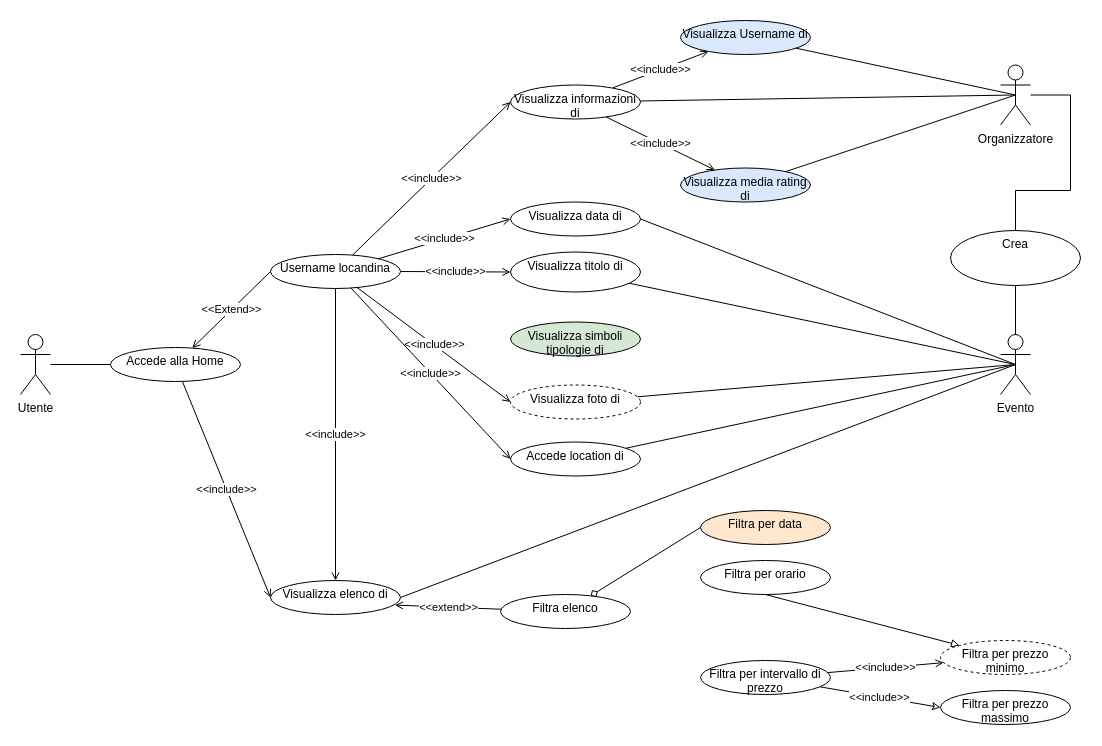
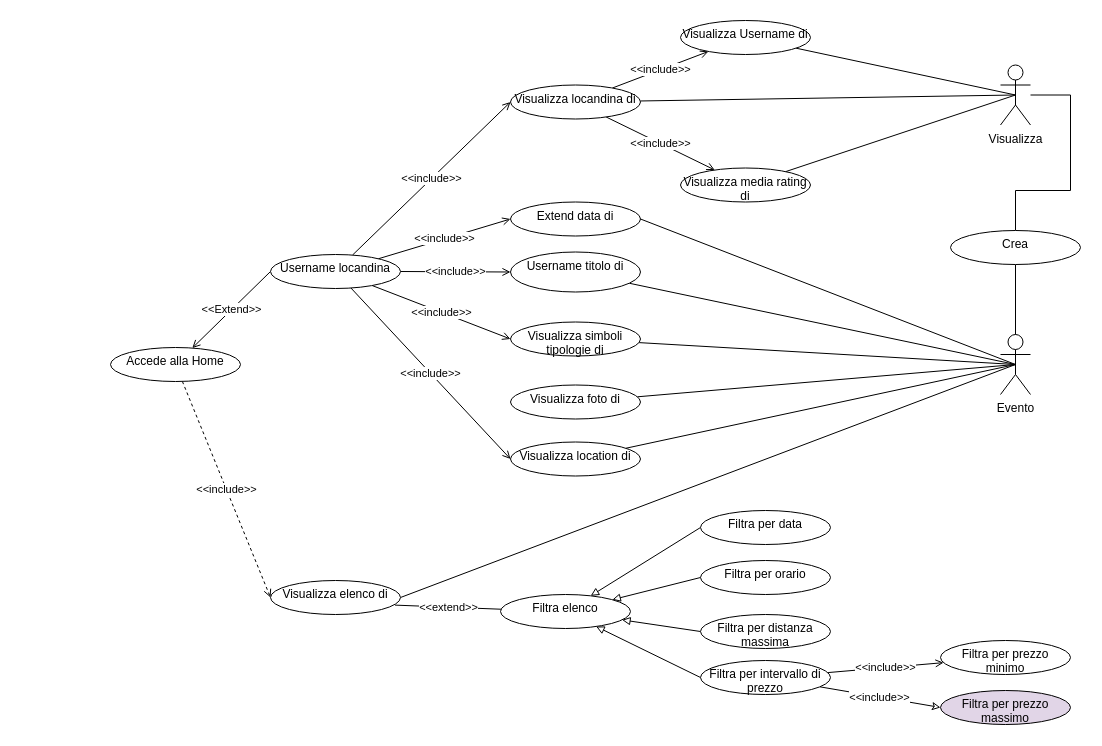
(746, 38) -> (746, 38)
(576, 107) -> (576, 107)
(1016, 140) -> (1016, 140)
(746, 185) -> (746, 185)
(576, 217) -> (576, 217)
(1016, 258) -> (1016, 248)
(576, 267) -> (576, 267)
(576, 339) -> (576, 339)
(432, 344) -> none
none -> (820, 353)
(36, 365) -> none
(81, 365) -> none
(576, 402) -> (576, 402)
(203, 432) -> (203, 432)
(336, 433) -> (440, 312)
(576, 457) -> (576, 457)
(766, 528) -> (766, 528)
(599, 591) -> (599, 590)
(400, 605) -> (399, 605)
(858, 619) -> (660, 588)
none -> (666, 626)
none -> (766, 632)
none -> (652, 654)
(1006, 658) -> (1006, 658)
(1006, 708) -> (1006, 708)
